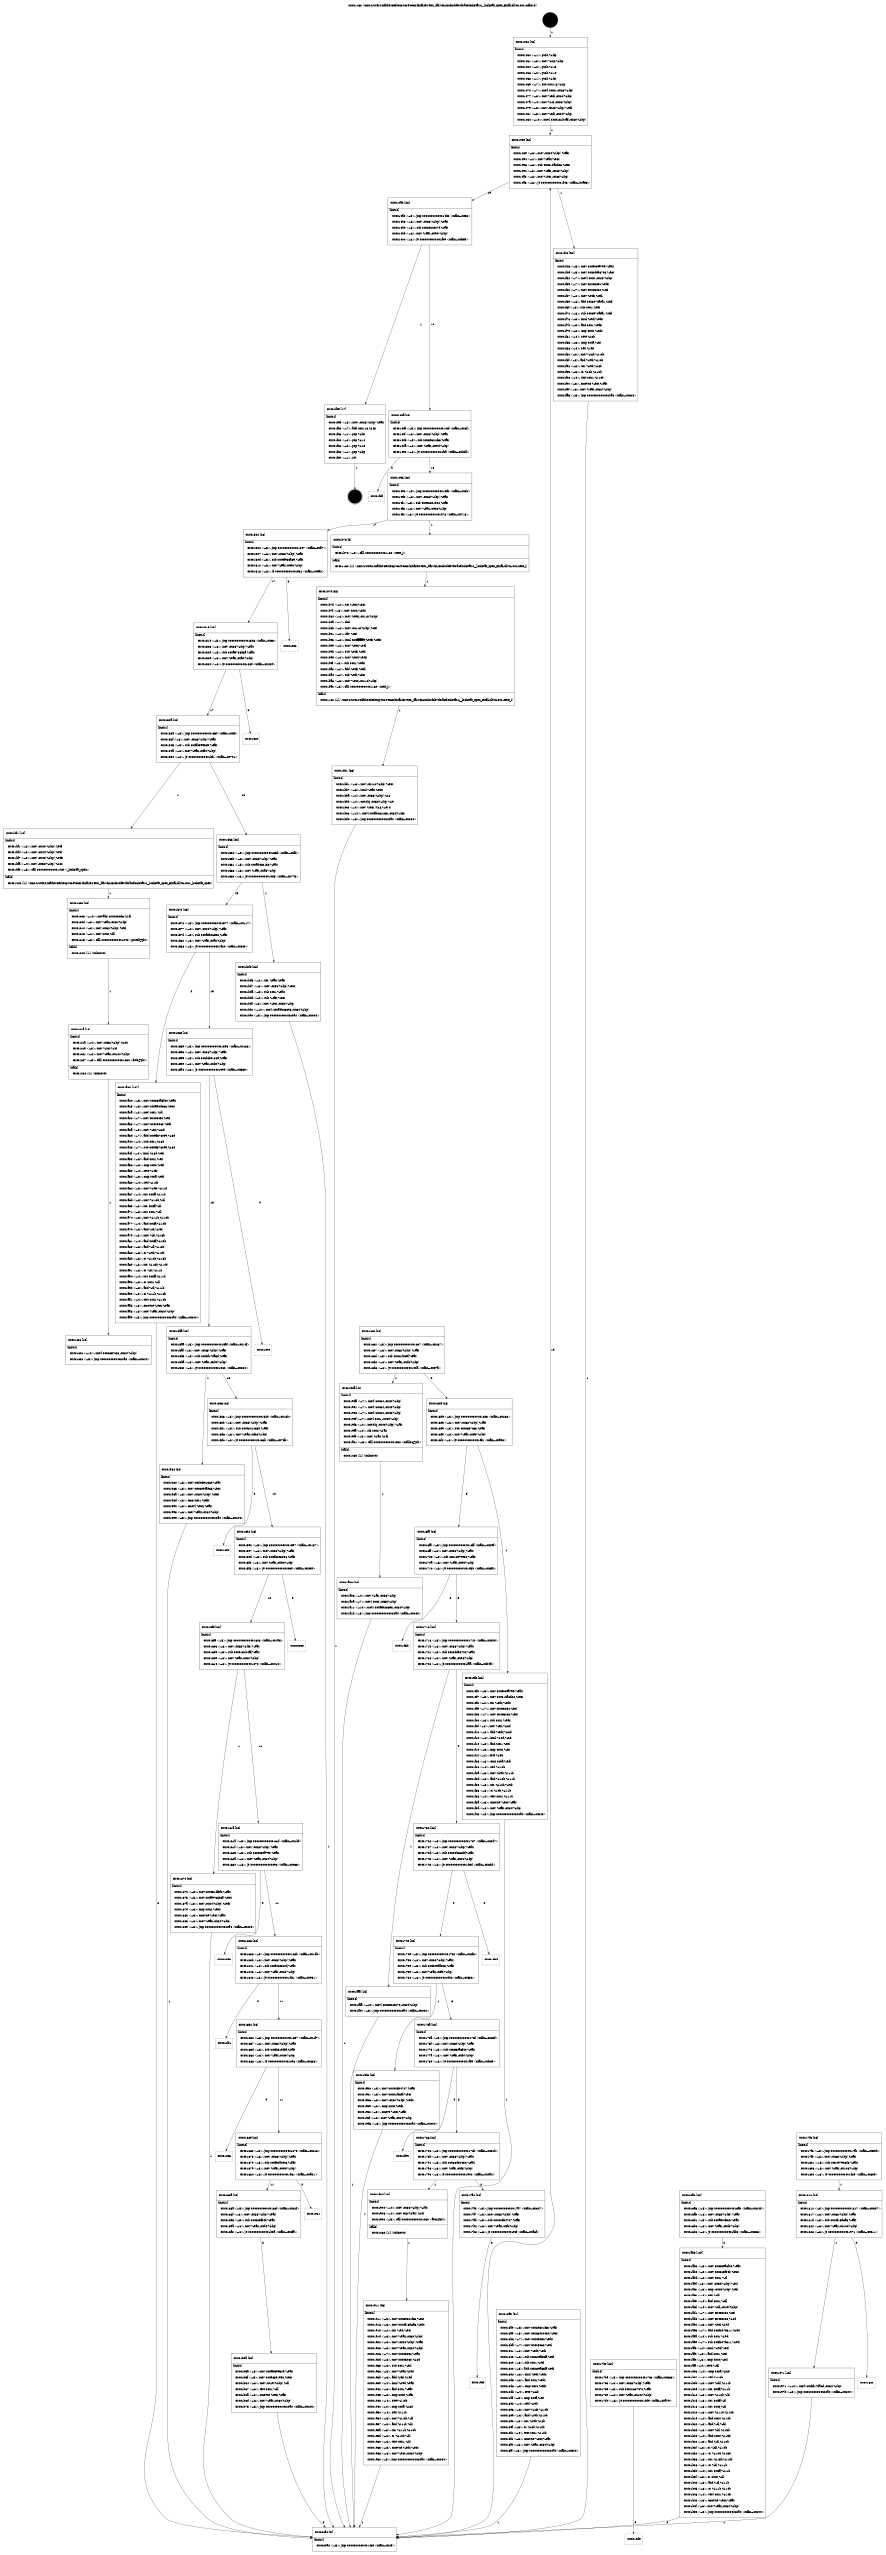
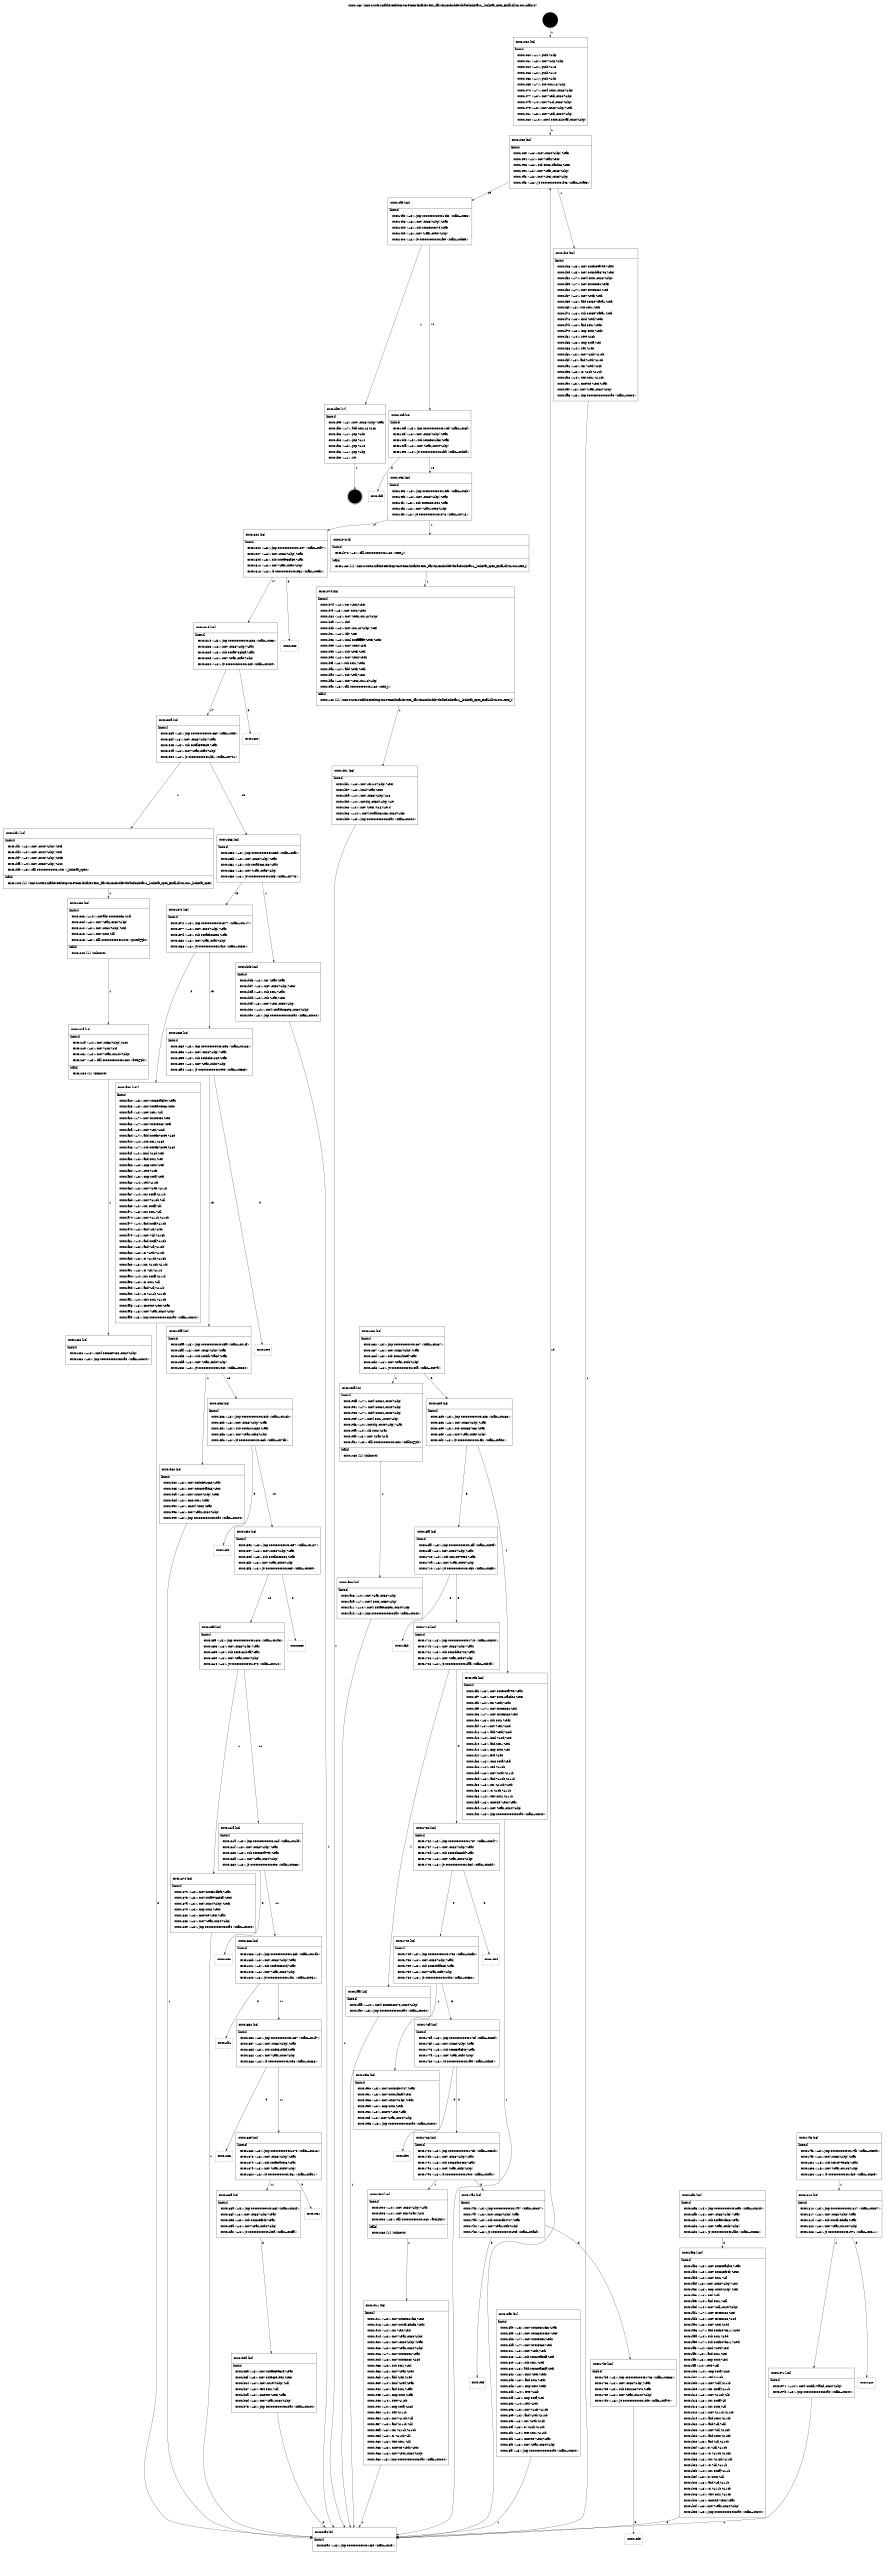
(458, 2100) -> (458, 2100)
none -> (604, 2280)
(357, 2326) -> none
